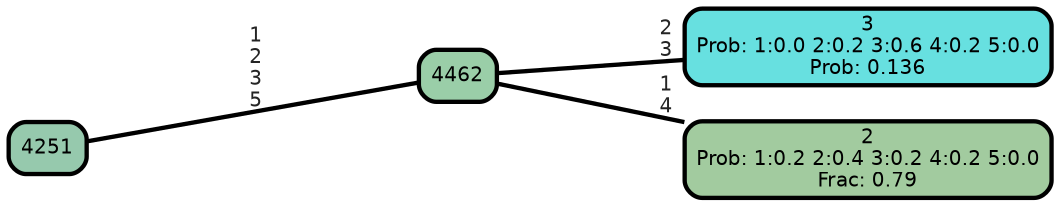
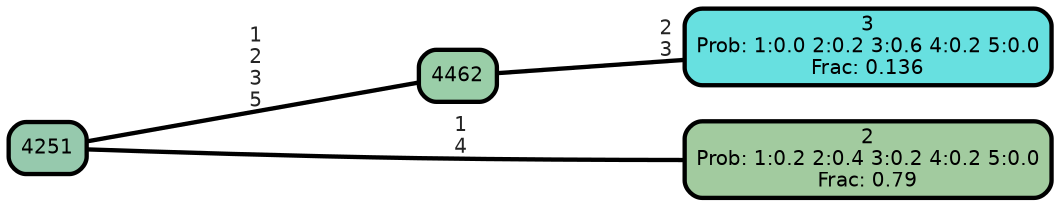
(868, 47) -> (868, 47)
(591, 103) -> (386, 158)
